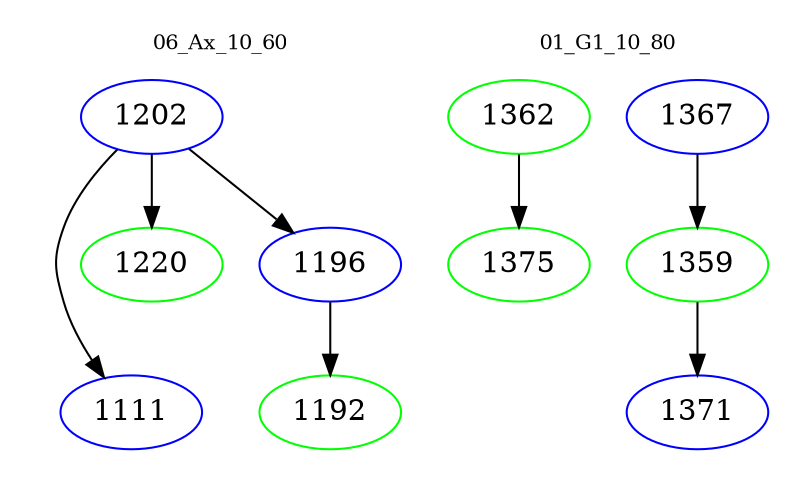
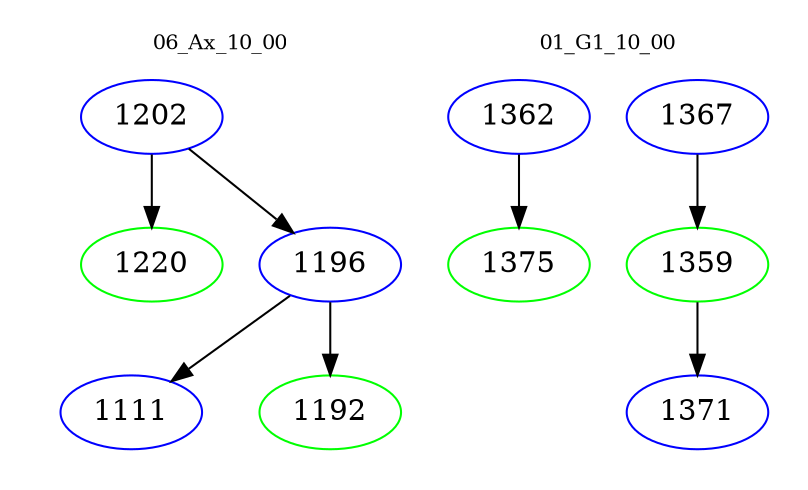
(221, 44) -> (221, 44)
(608, 44) -> (608, 44)
(519, 117) -> (519, 117)
(57, 250) -> (239, 332)
